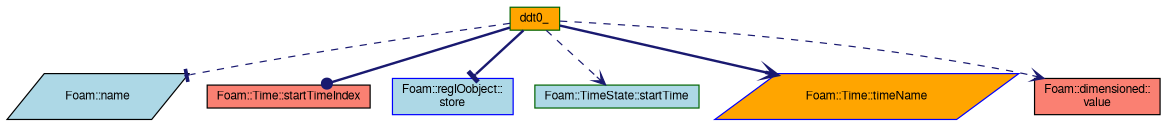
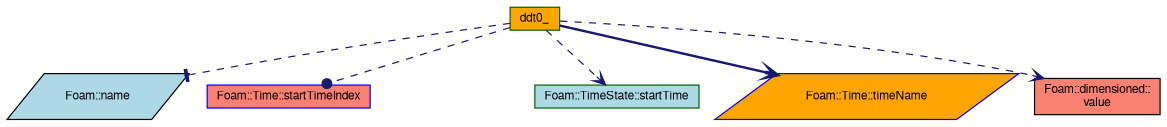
(421, 55) -> (421, 55)
(289, 97) -> (289, 97)
(453, 97) -> none
